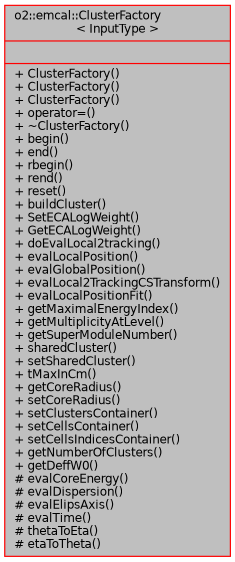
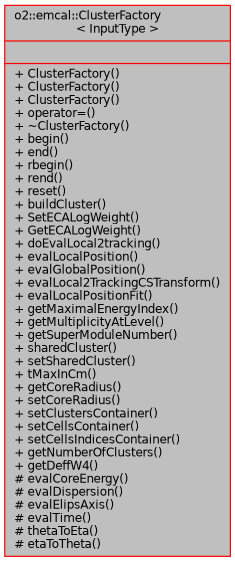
(56, 466) -> (56, 466)
